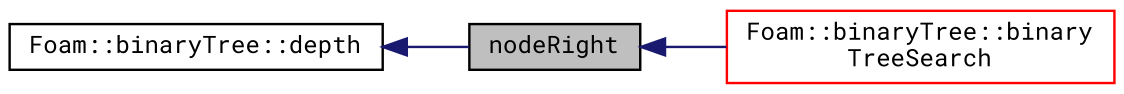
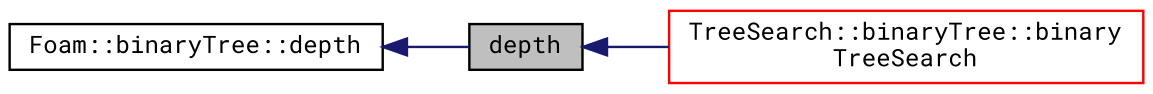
(555, 47) -> (526, 47)
(921, 47) -> (906, 47)
